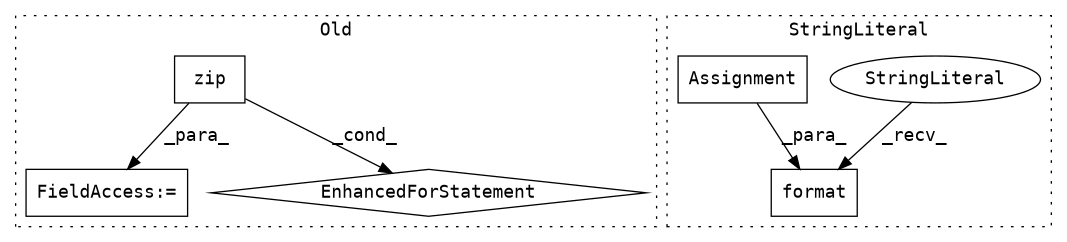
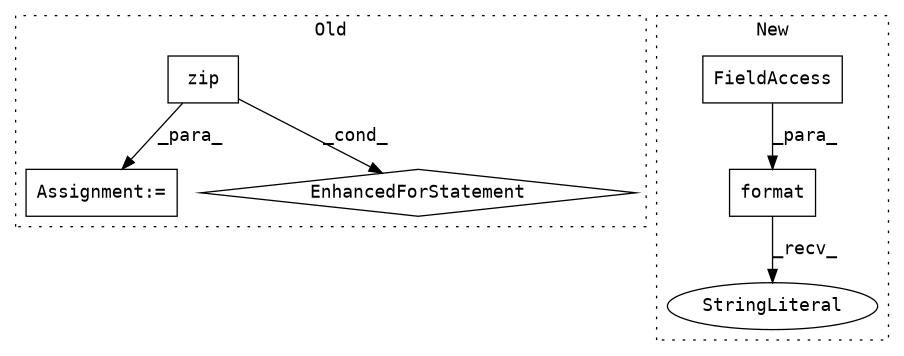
(859, 31) -> (773, 31)
(743, 79) -> (773, 79)
(880, 131) -> (773, 243)
(107, 193) -> (102, 193)
